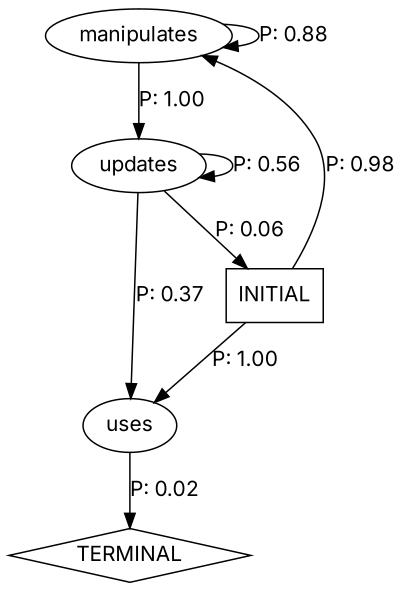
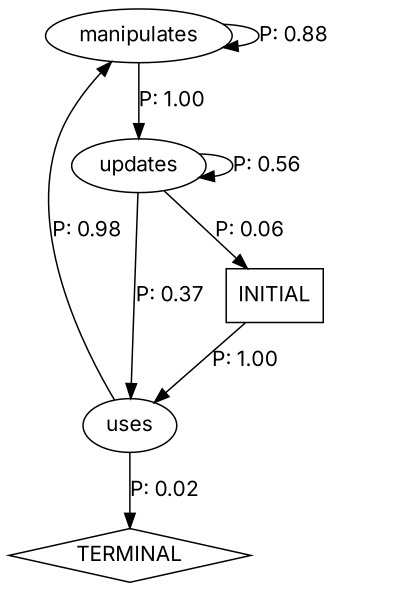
(317, 143) -> (52, 236)
